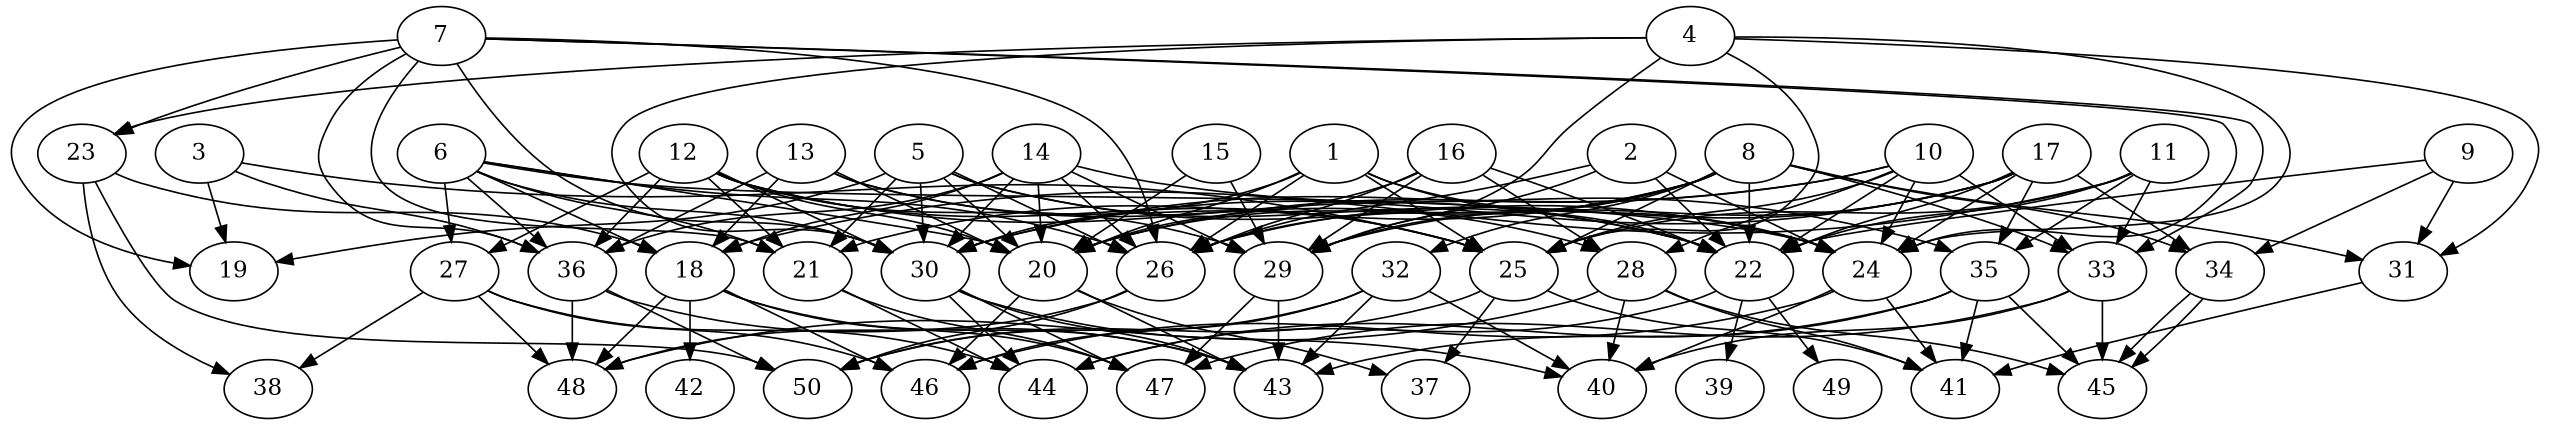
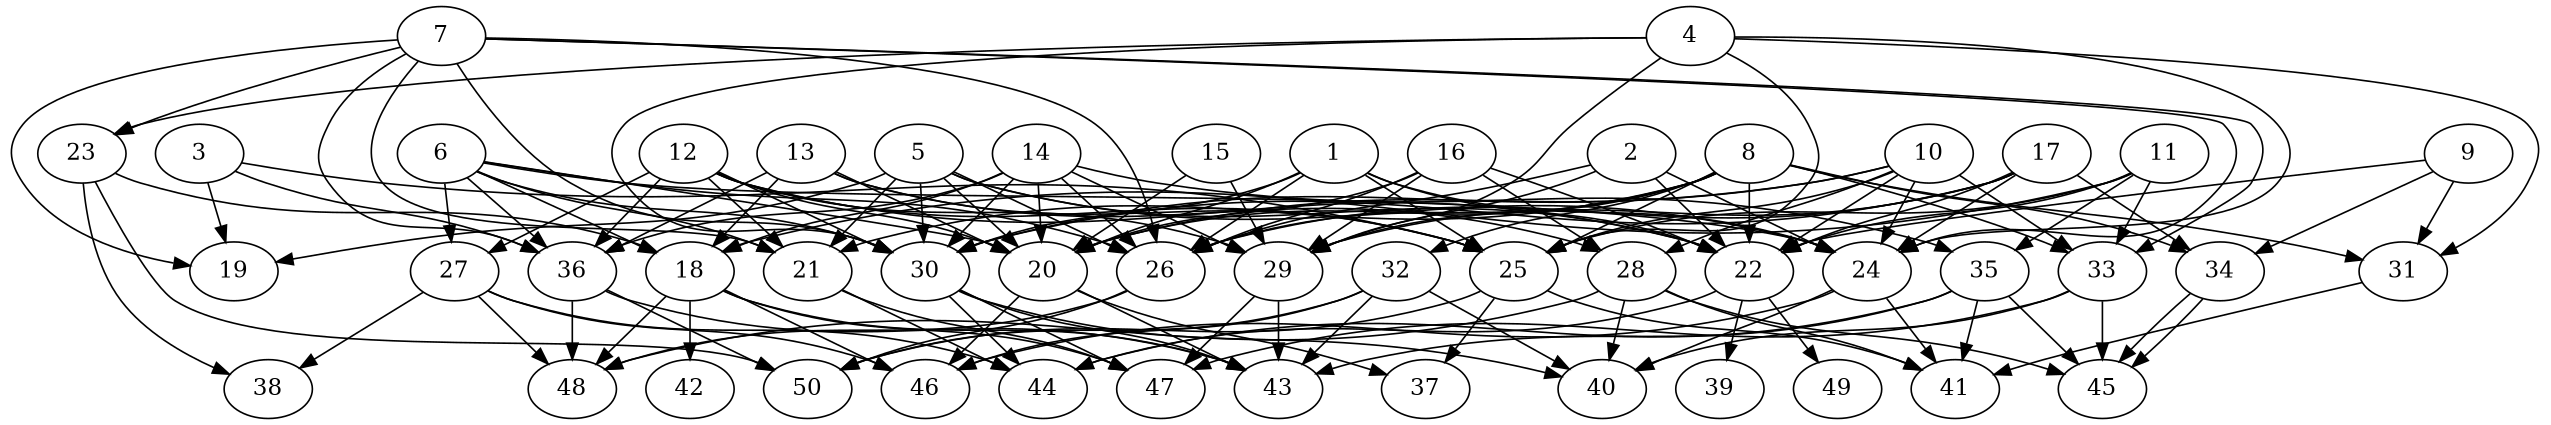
(2020, 205) -> none
